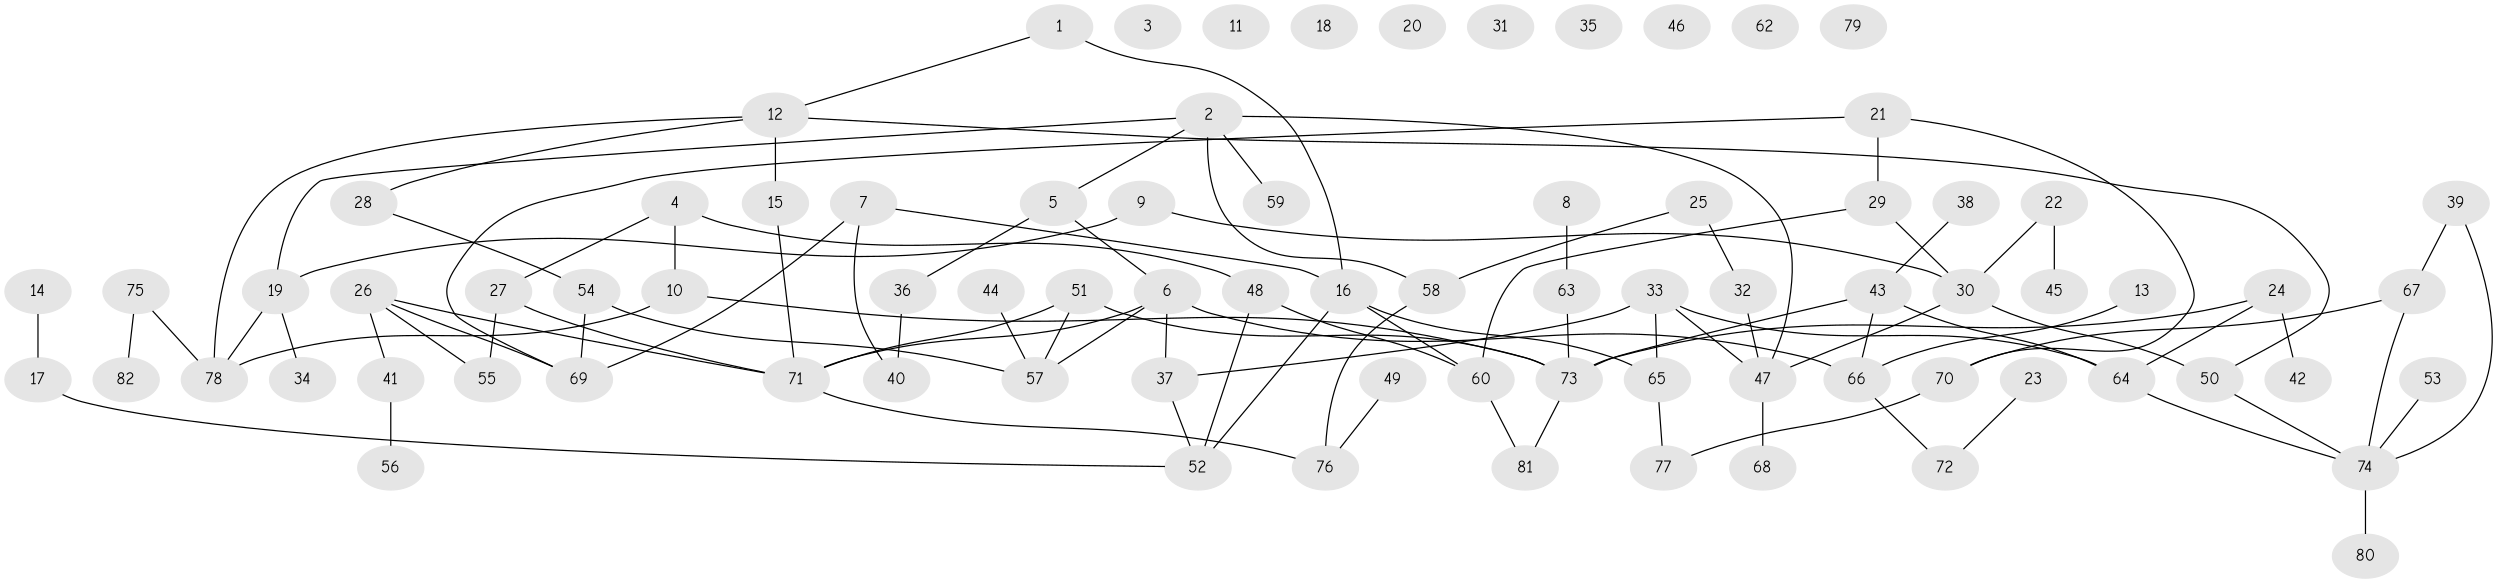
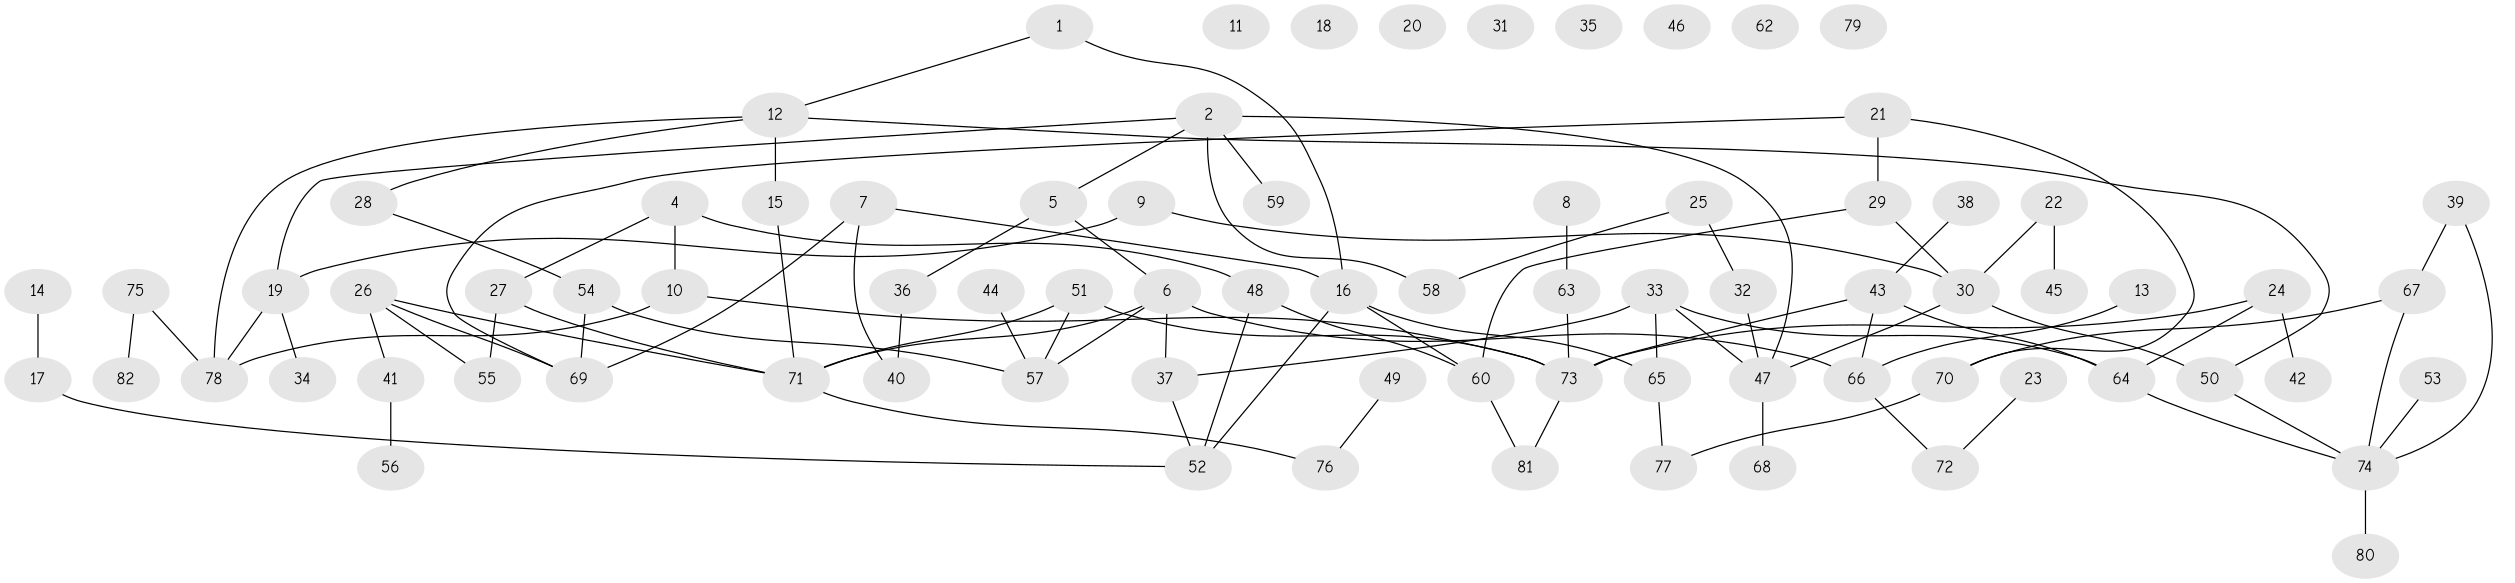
(1148, 27) -> none
(1343, 368) -> none
